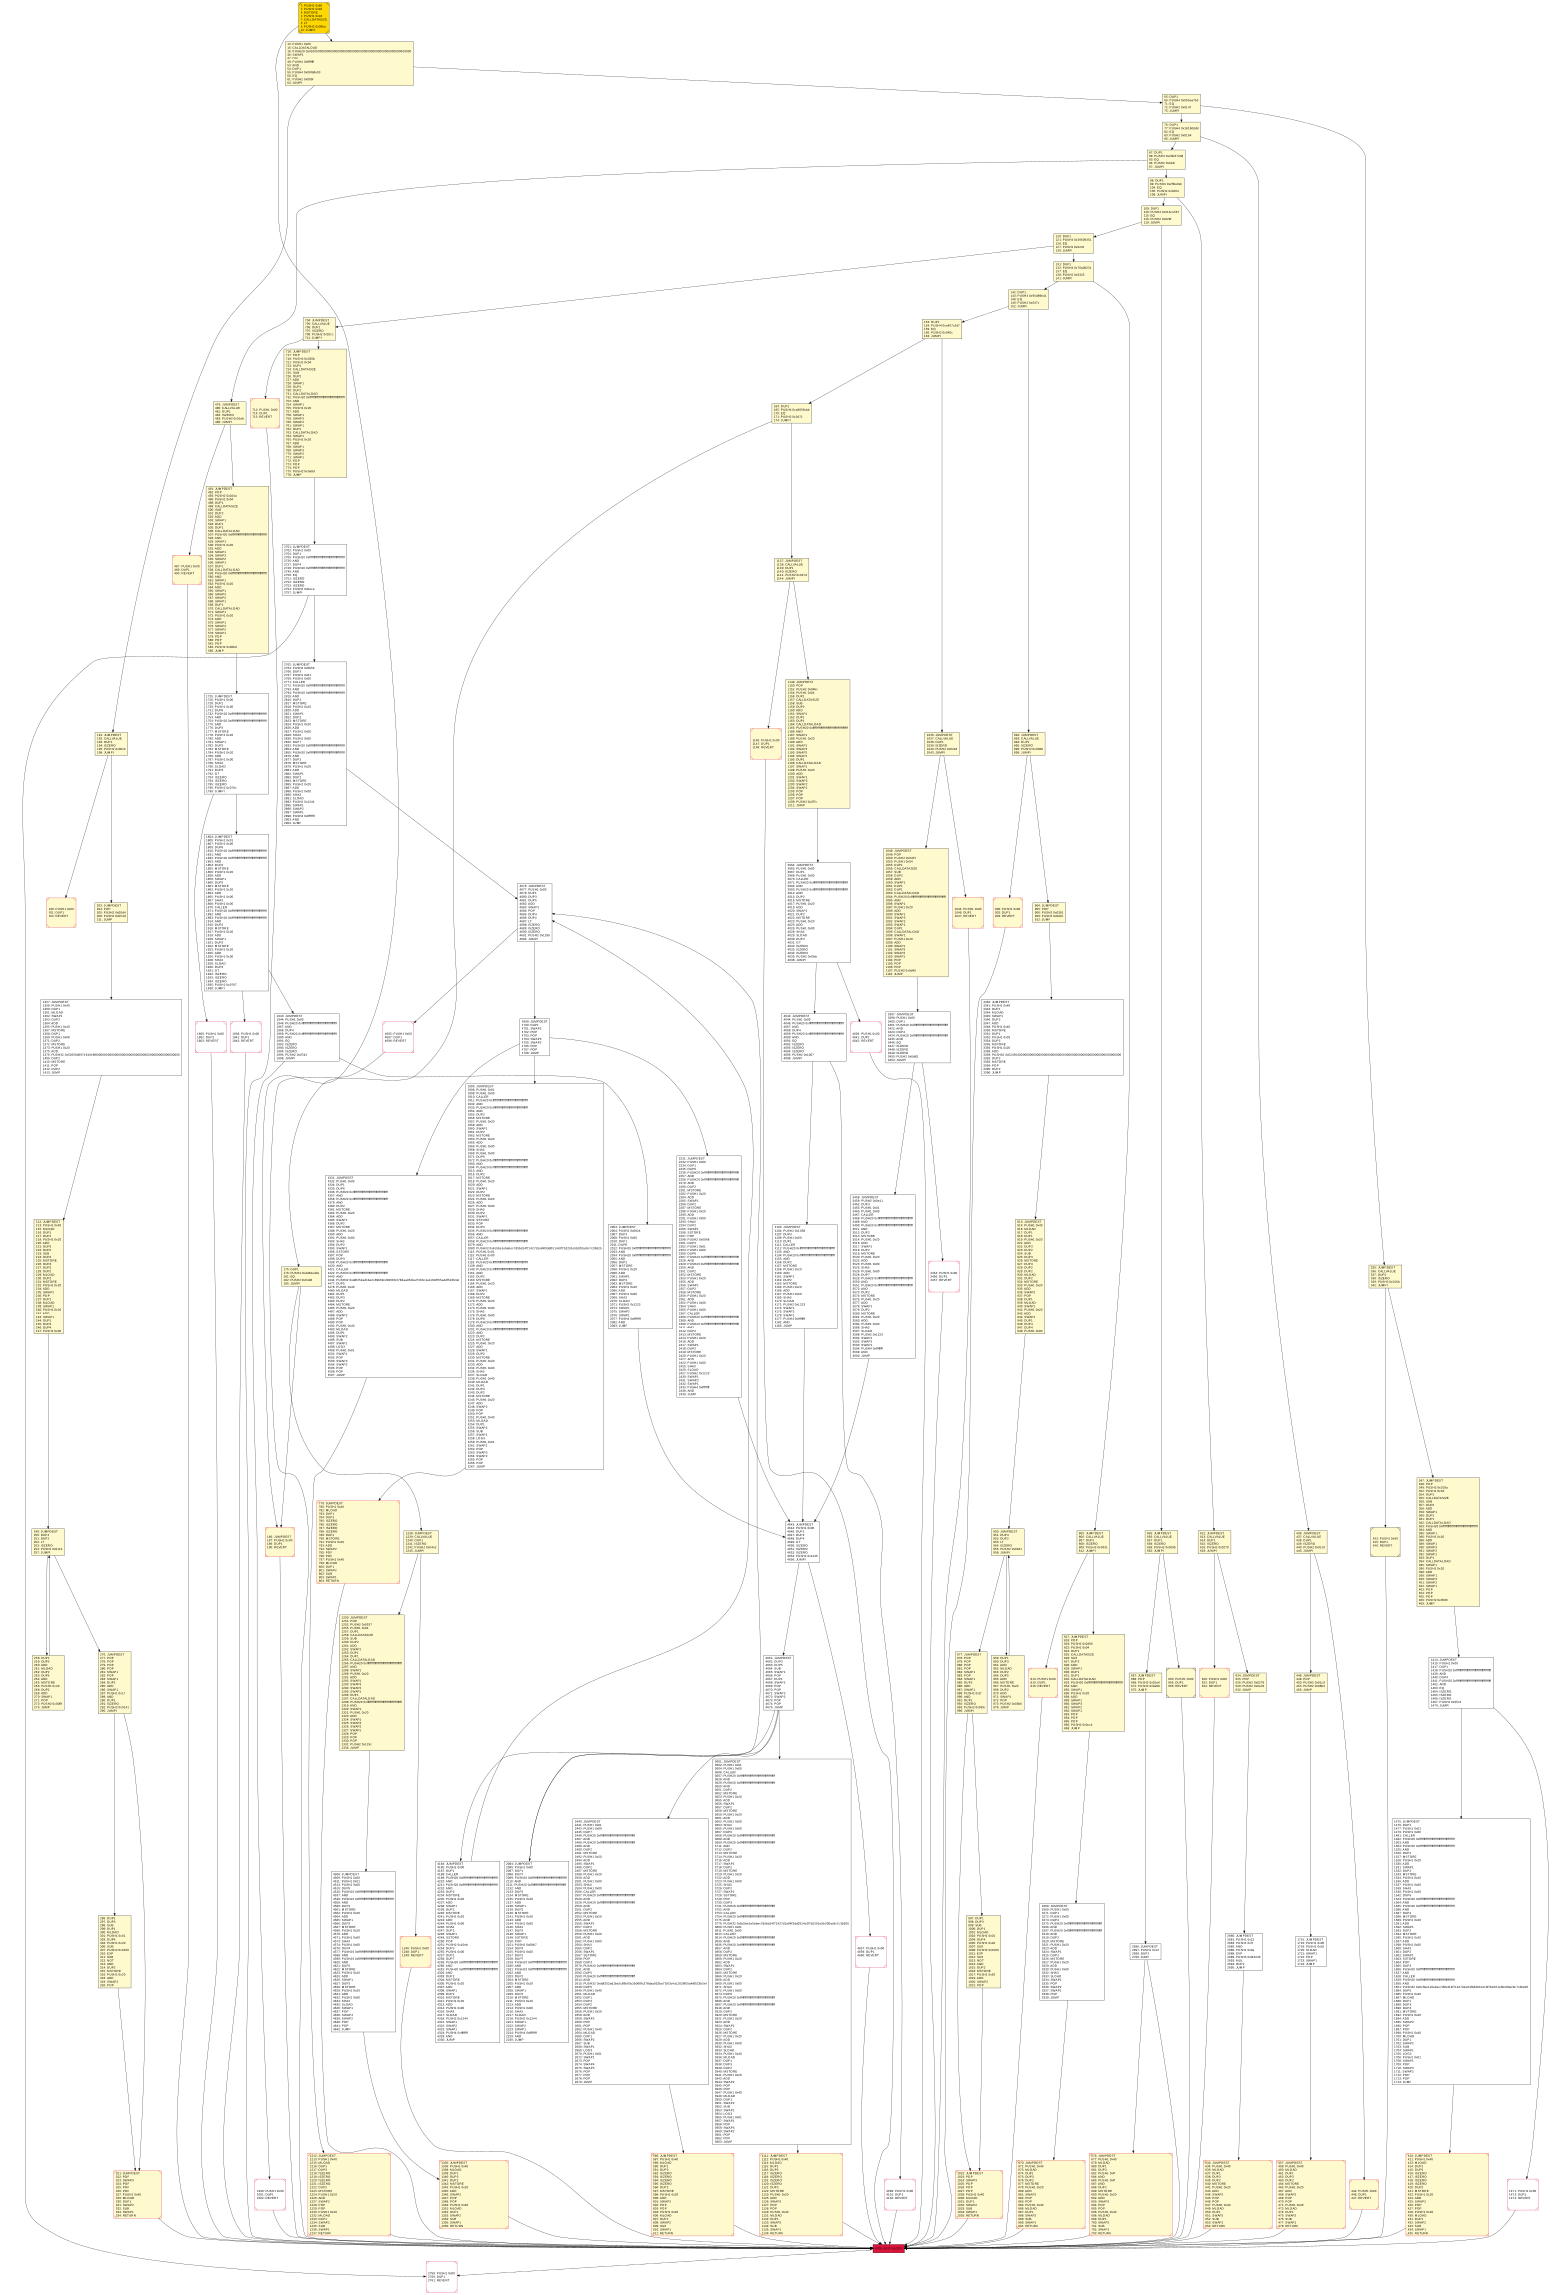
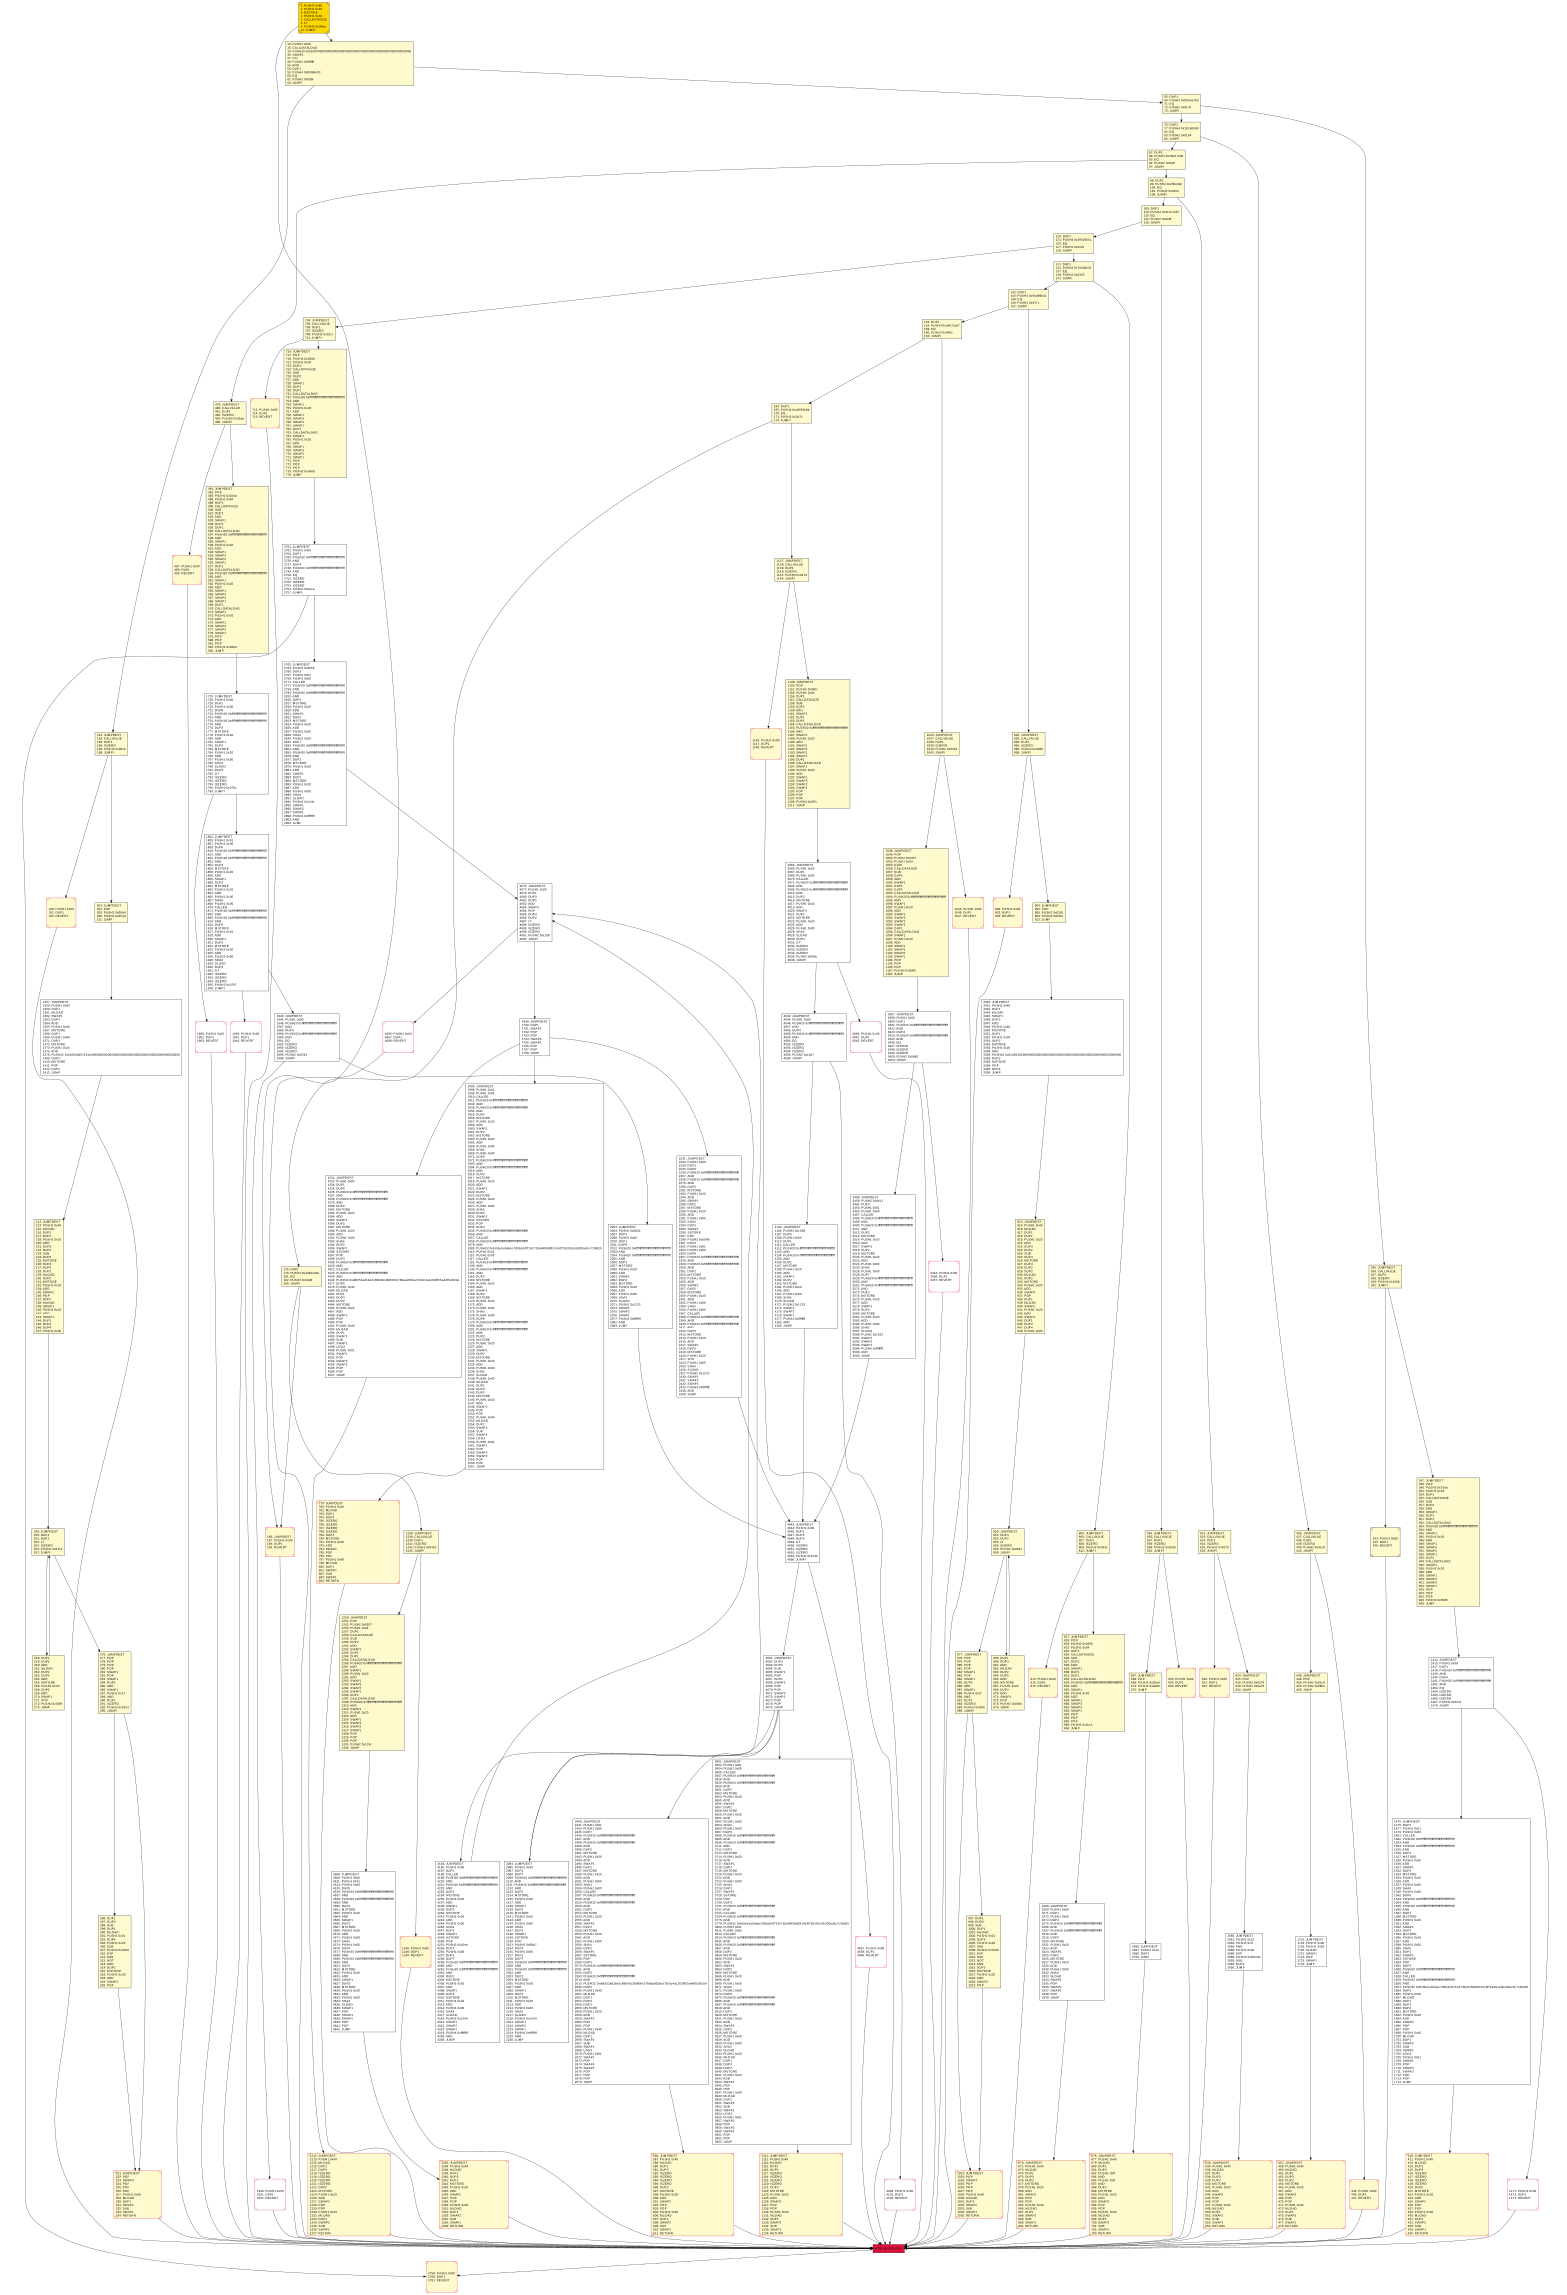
(1181, 1683) -> (1181, 1683)
(1176, 2231) -> (71, 1947)
(442, 2277) -> (442, 2277)
